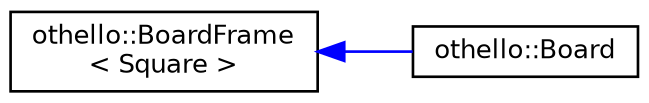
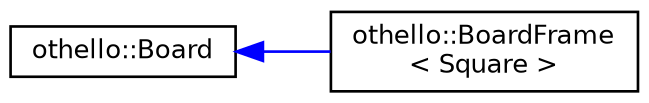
(379, 52) -> (297, 52)
